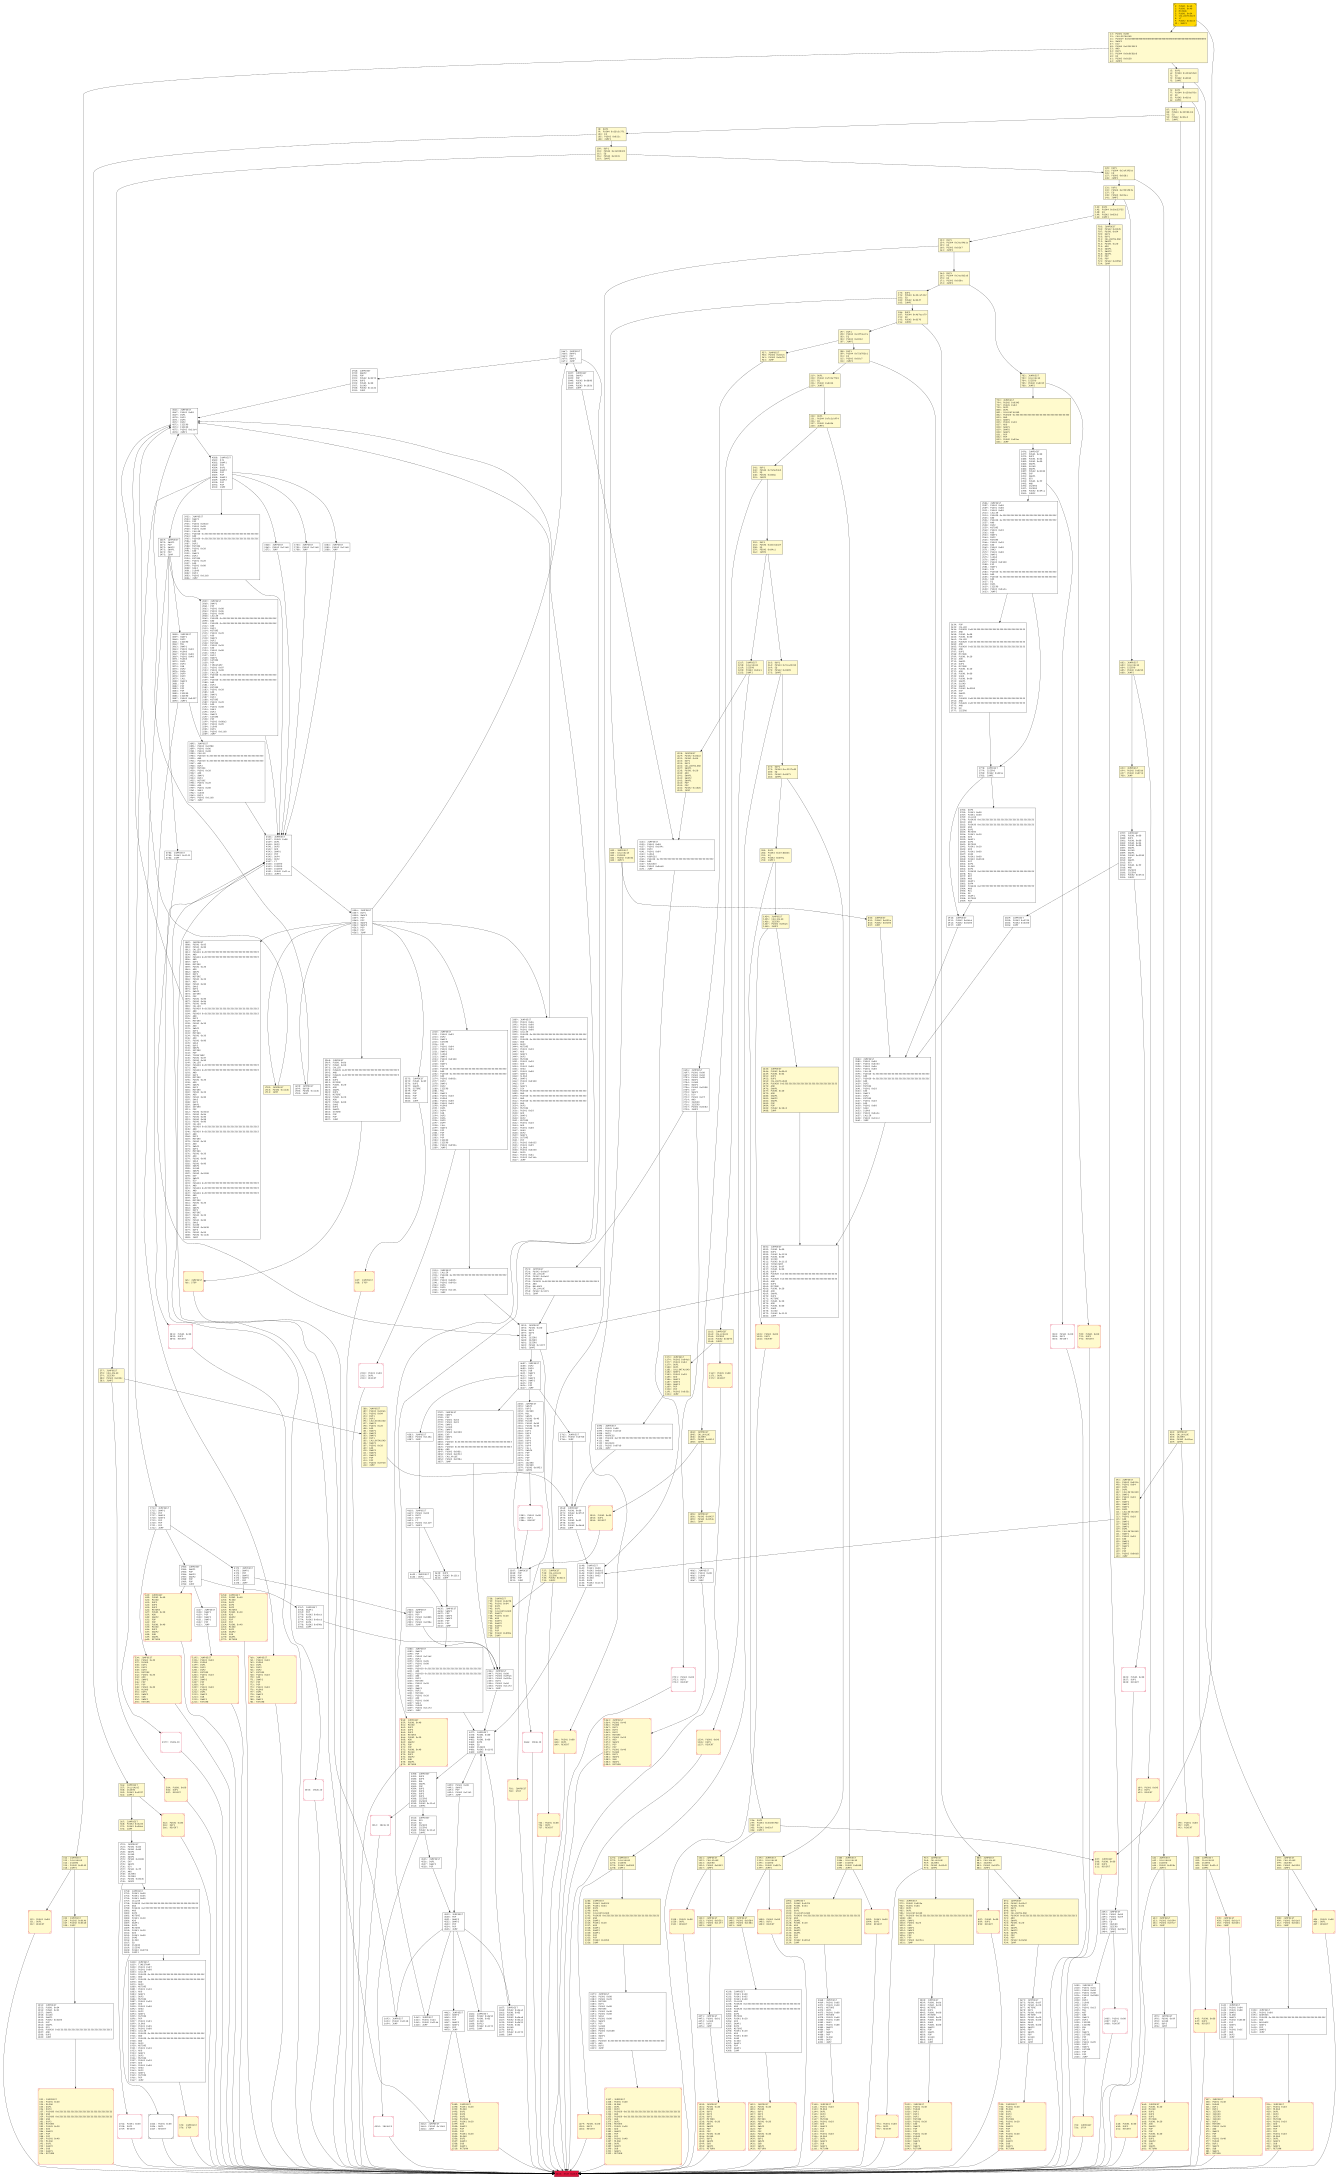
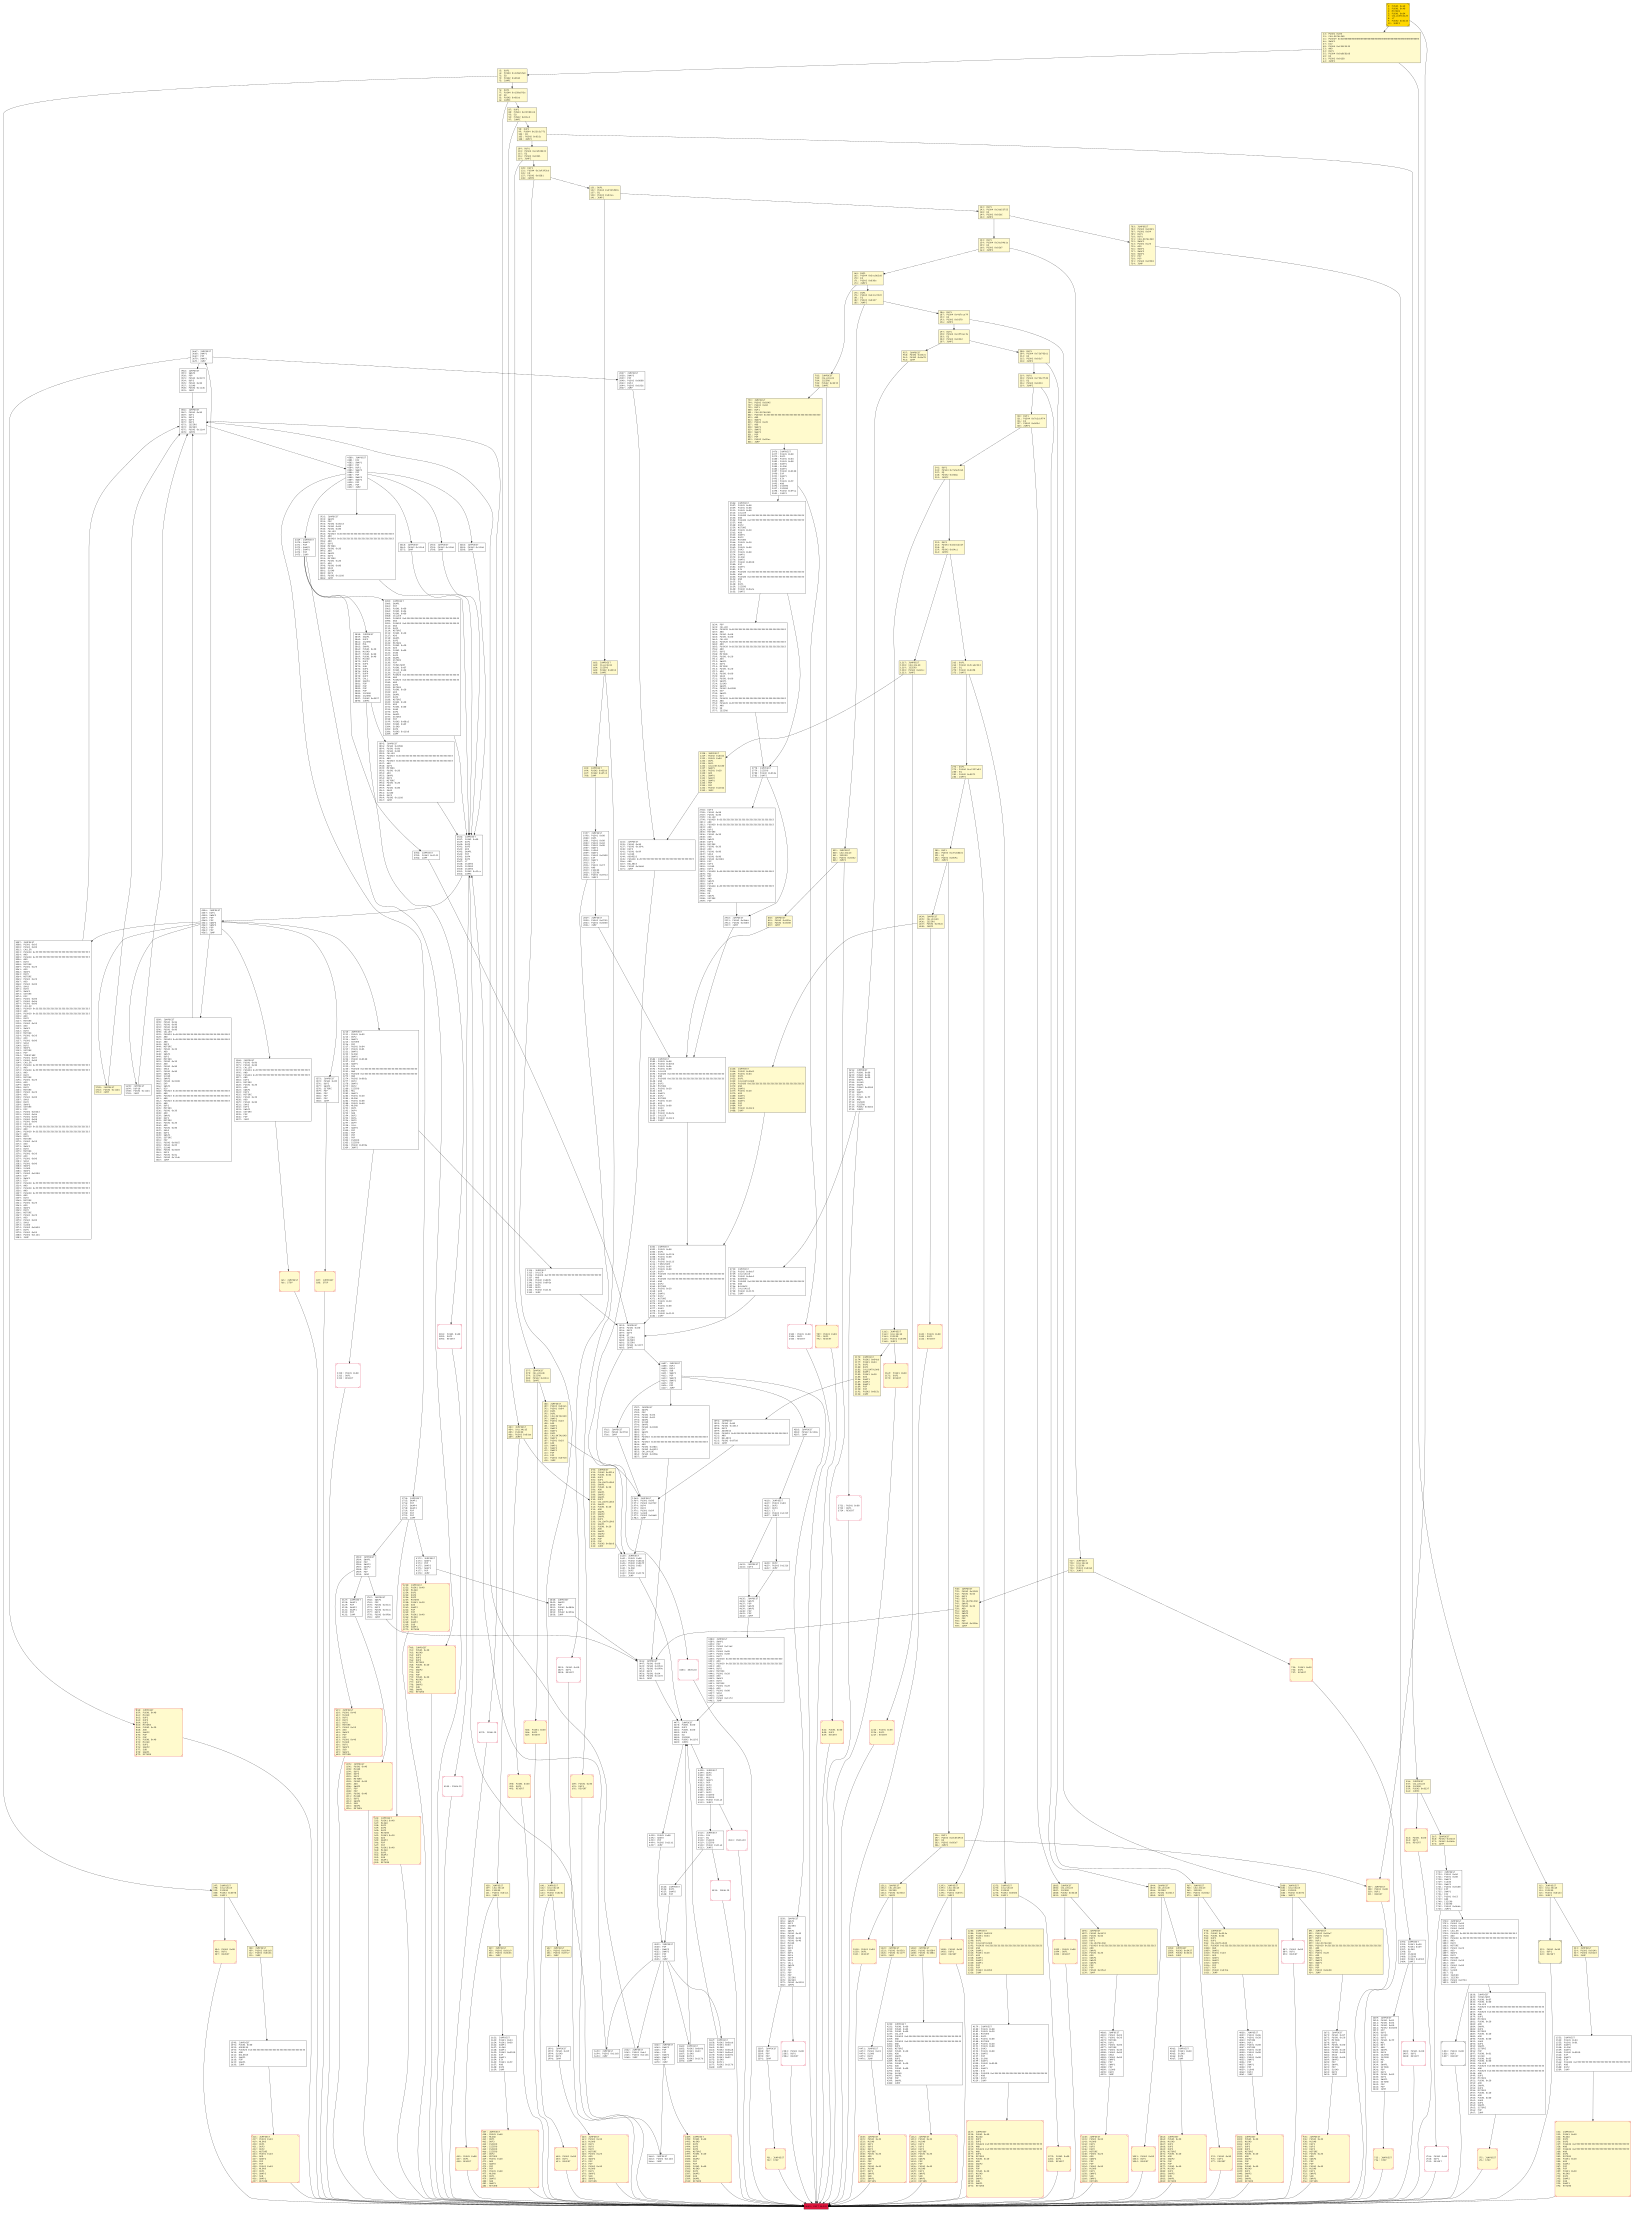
(524, 1549) -> (792, 2136)
(574, 1562) -> (995, 2205)
(40, 1922) -> (1550, 1952)
(988, 1922) -> (1293, 1952)
(1228, 1922) -> (500, 1952)
